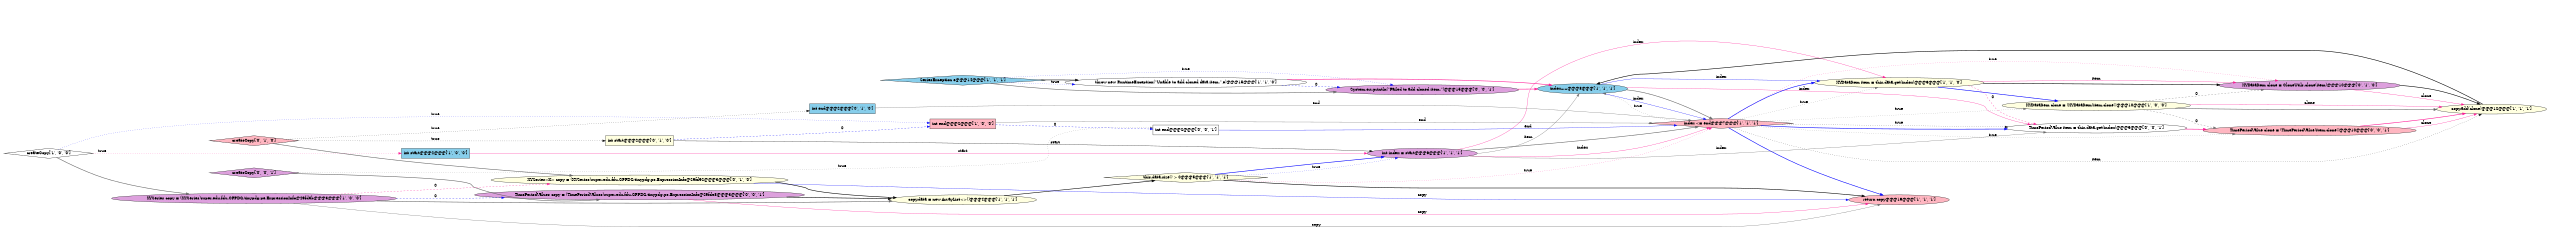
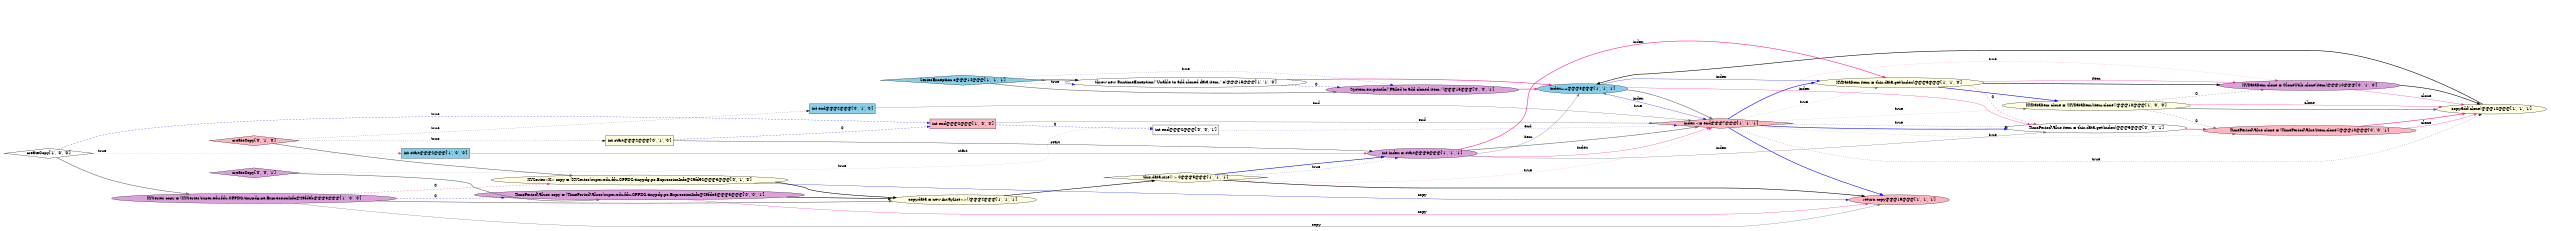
(1651, 44) -> (1651, 44)
(491, 117) -> (491, 117)
(1446, 129) -> (1446, 129)
(2096, 160) -> (2096, 160)
